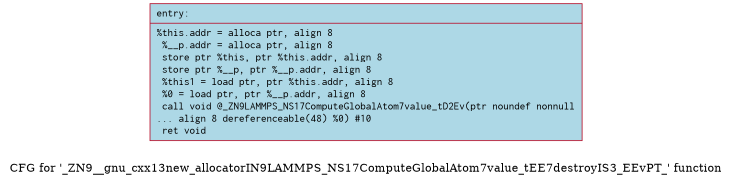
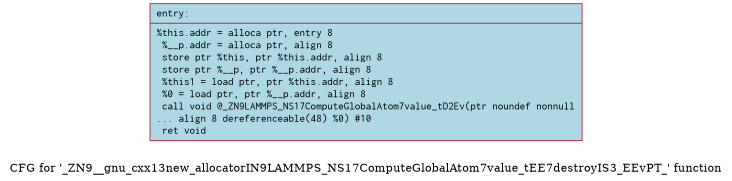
(245, 33) -> (245, 33)
